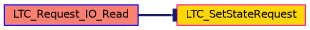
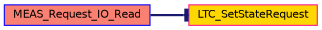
(71, 15) -> (77, 15)
